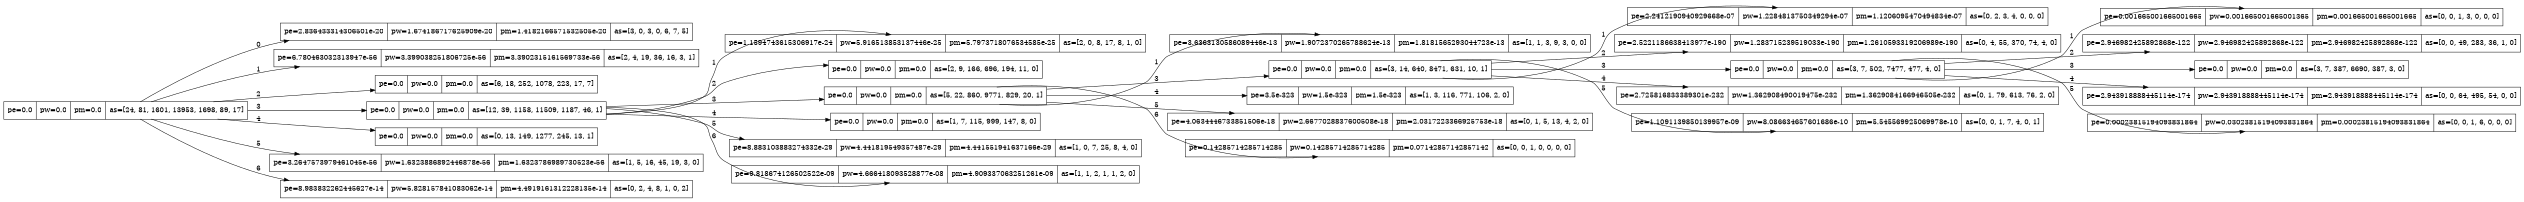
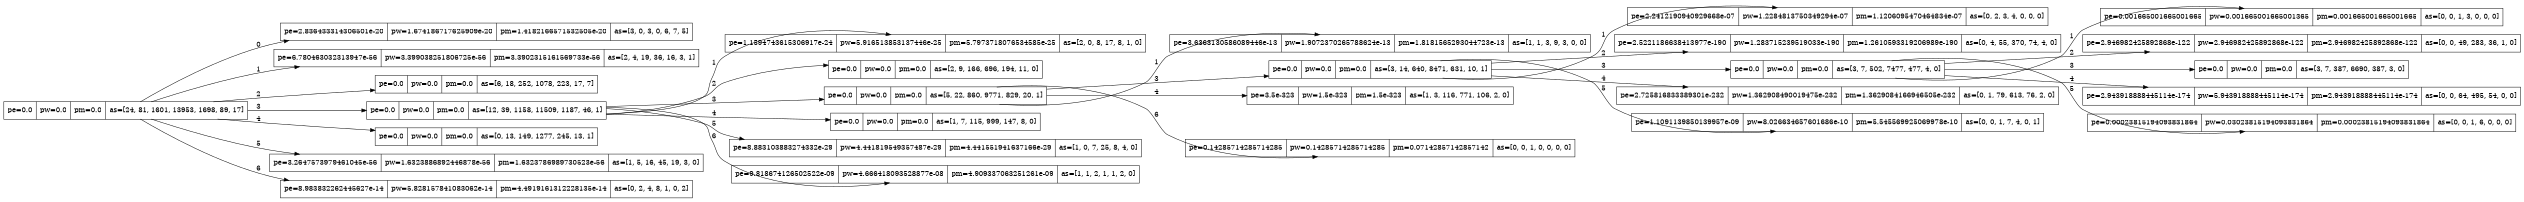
(1909, 16) -> (1909, 16)
(2251, 96) -> (2251, 96)
(1380, 122) -> none
(1798, 122) -> (1798, 122)
